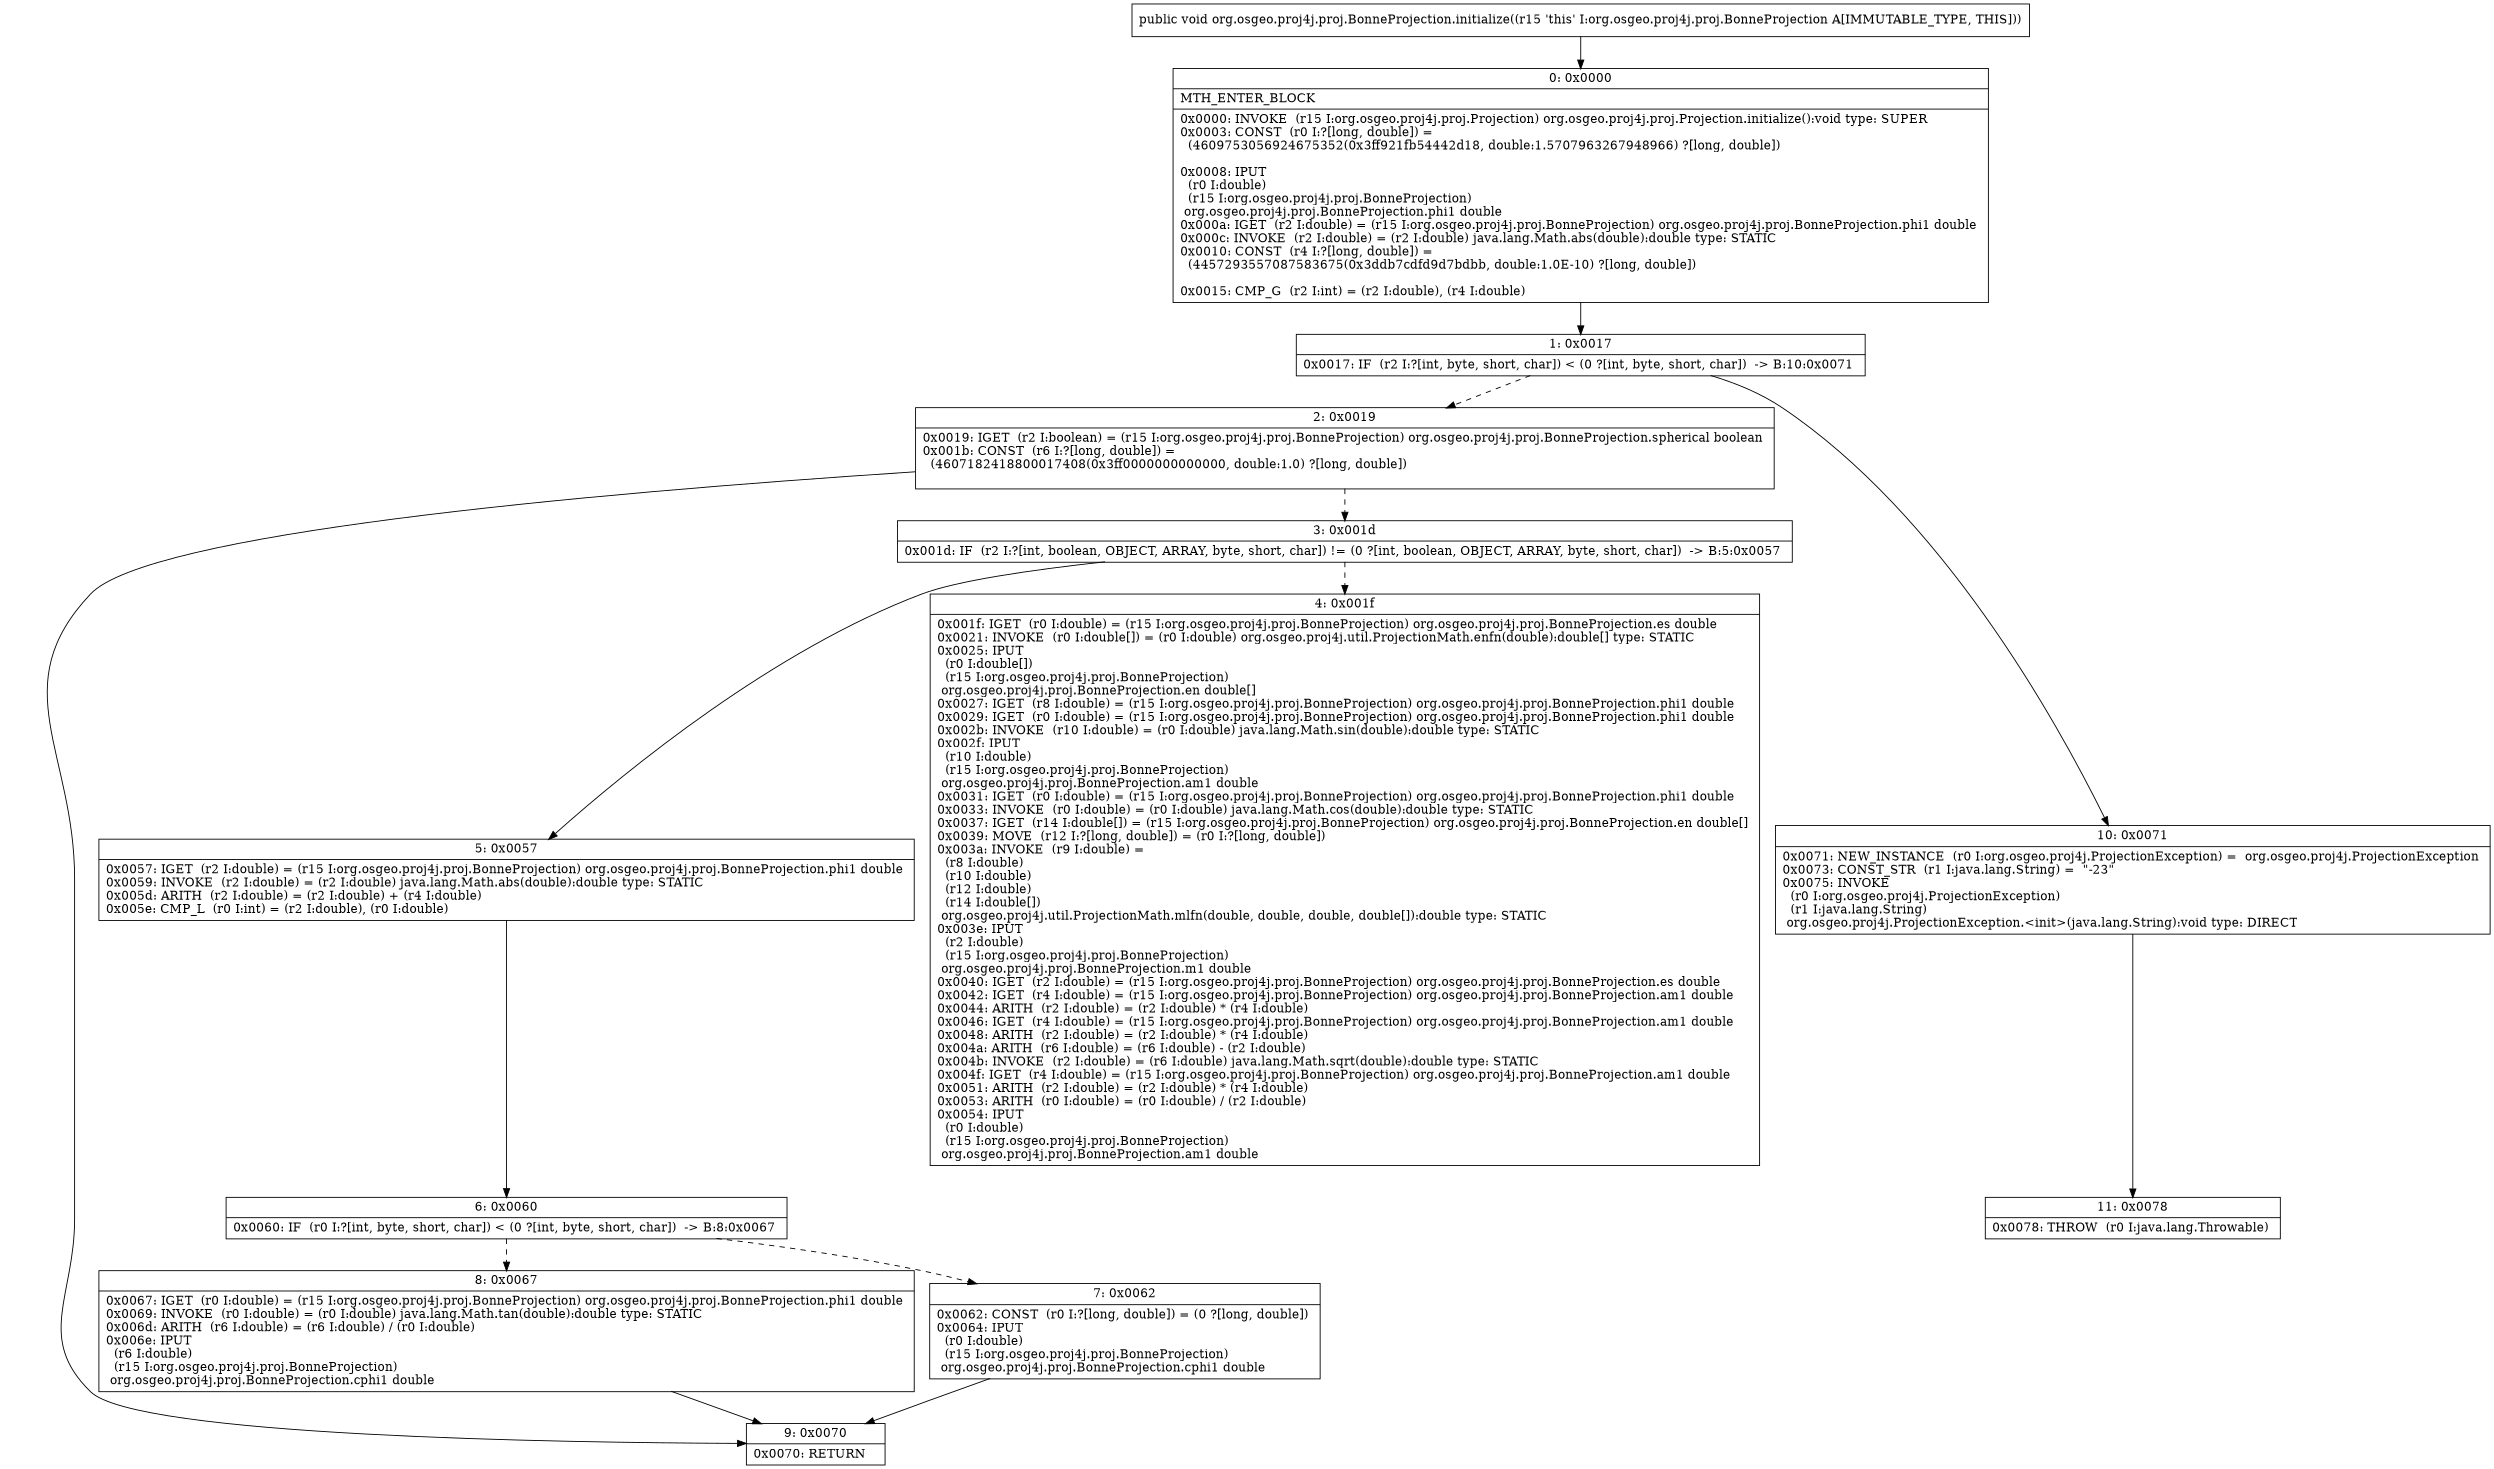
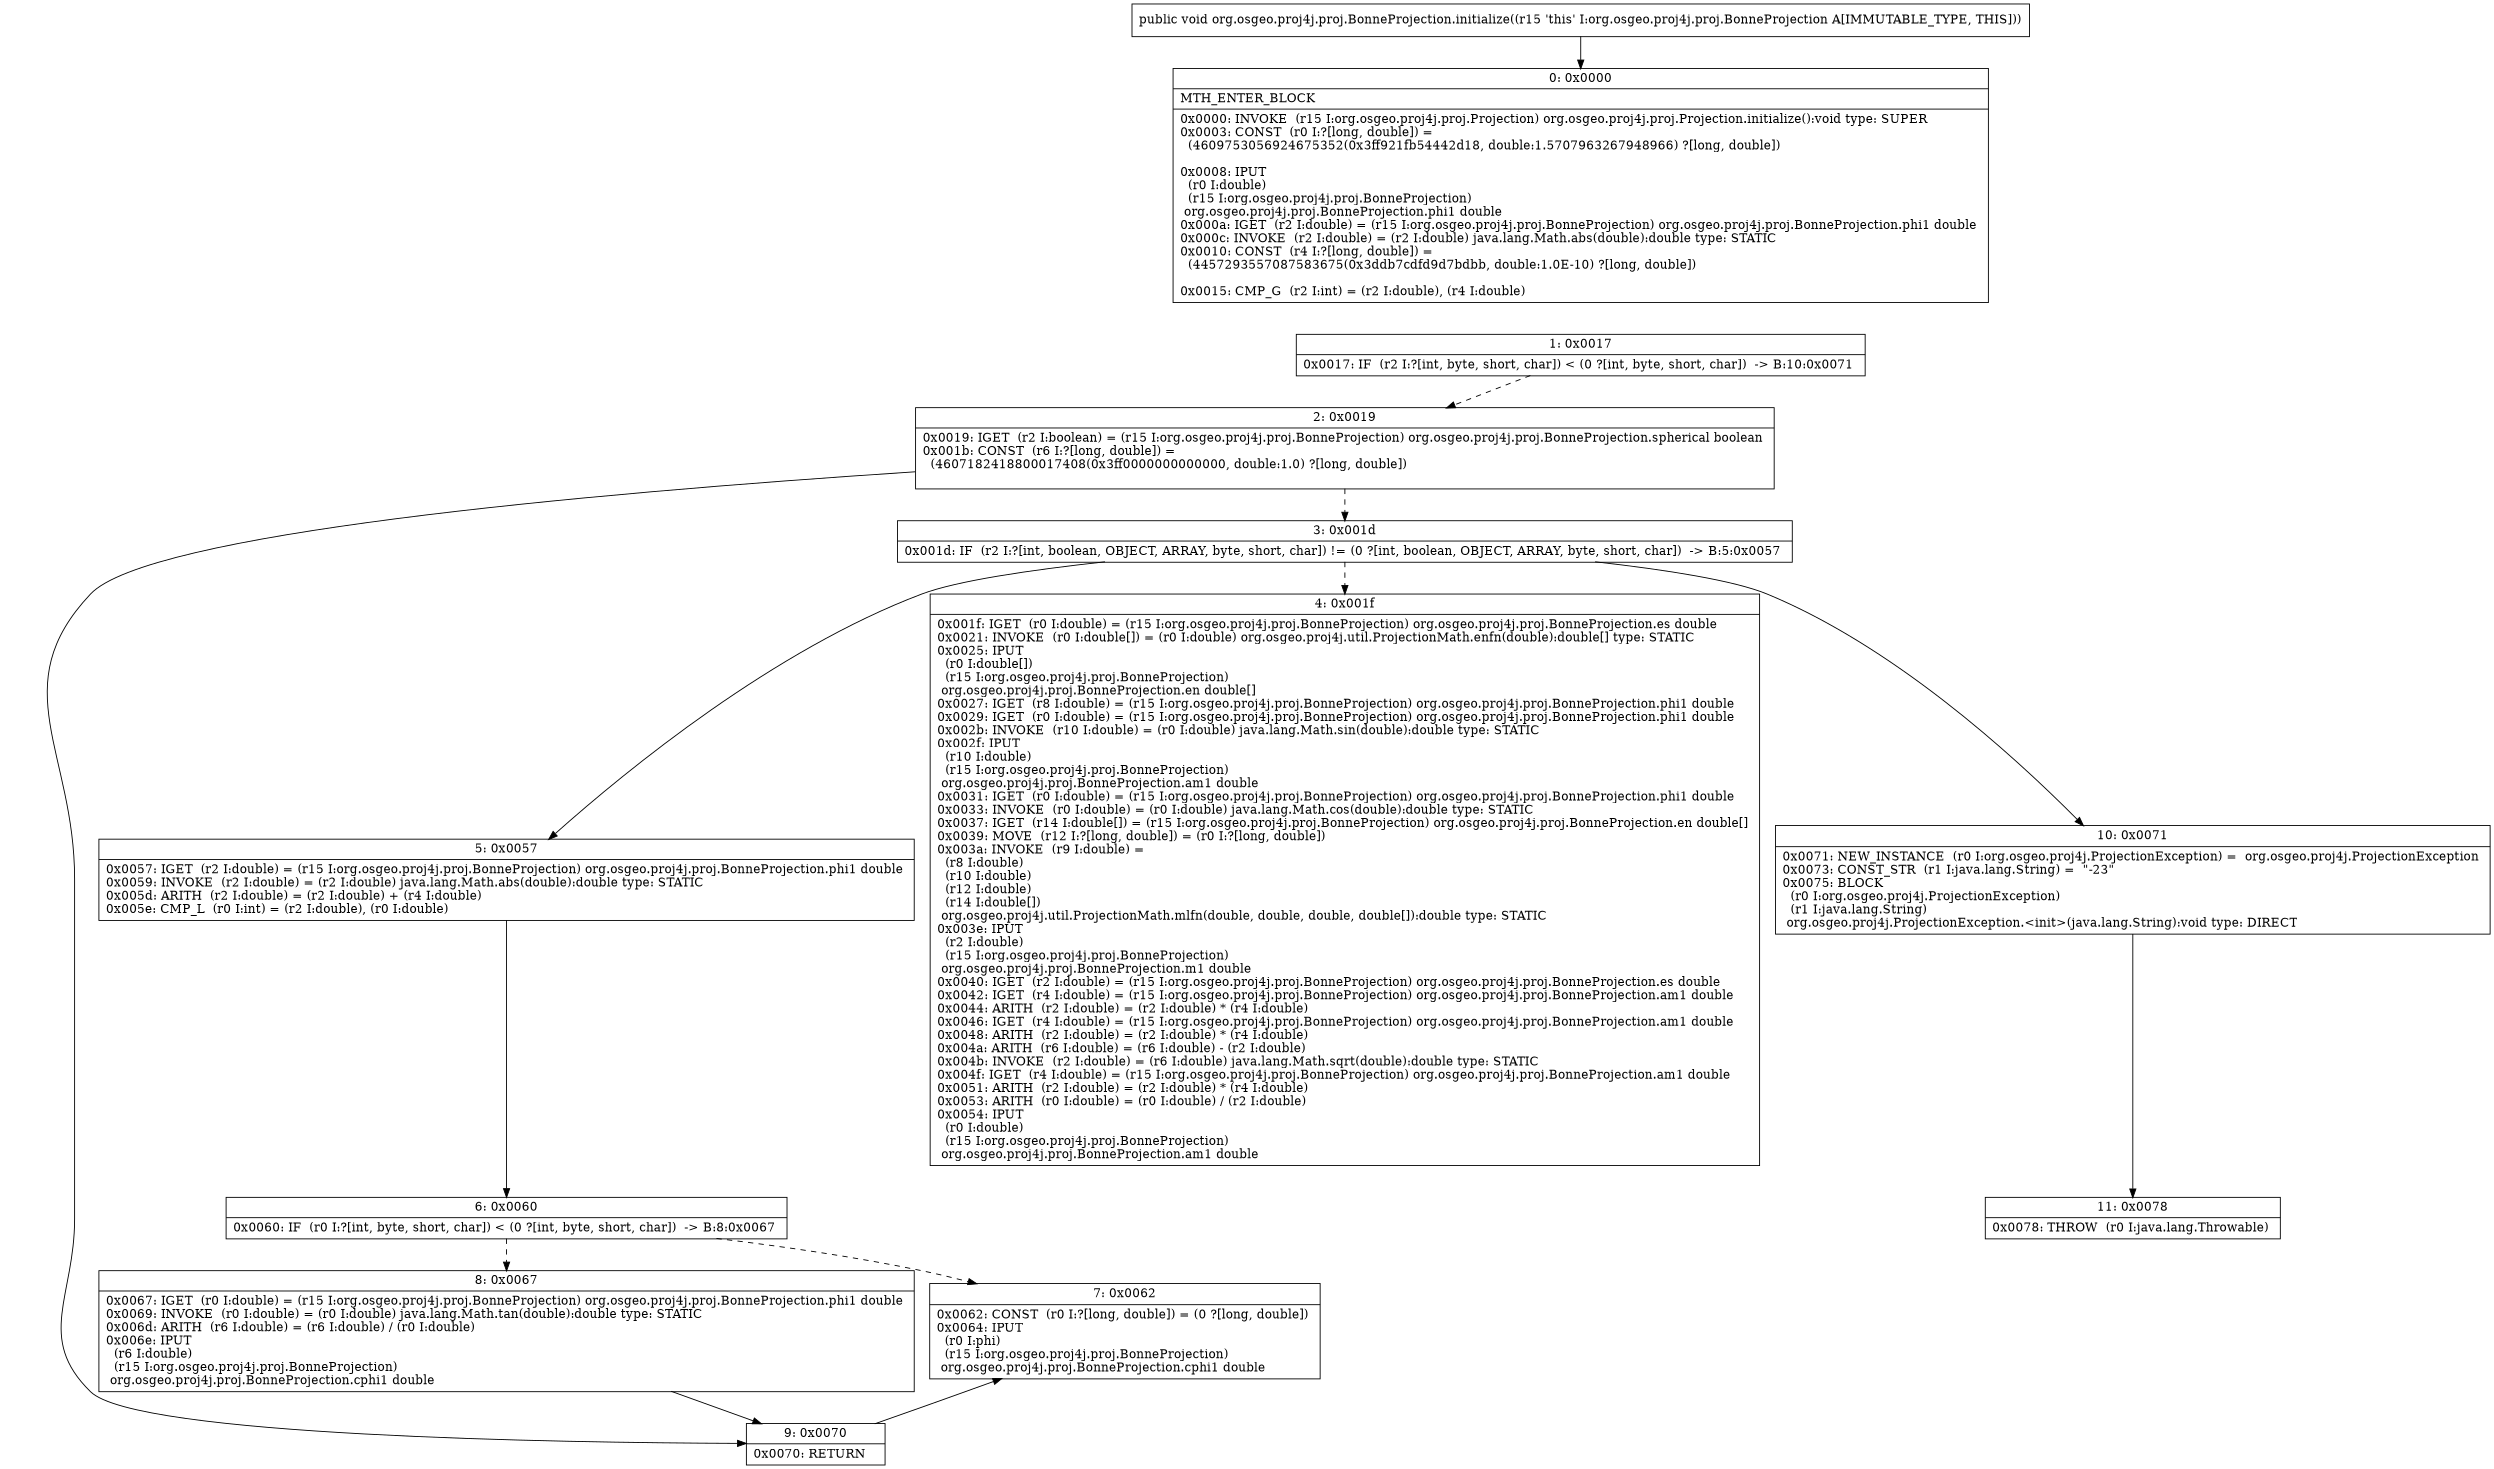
(1581, 314) -> none
(1944, 562) -> (1860, 643)
(1840, 883) -> (1837, 883)
(980, 1341) -> (969, 1341)
(932, 1399) -> (934, 1403)
